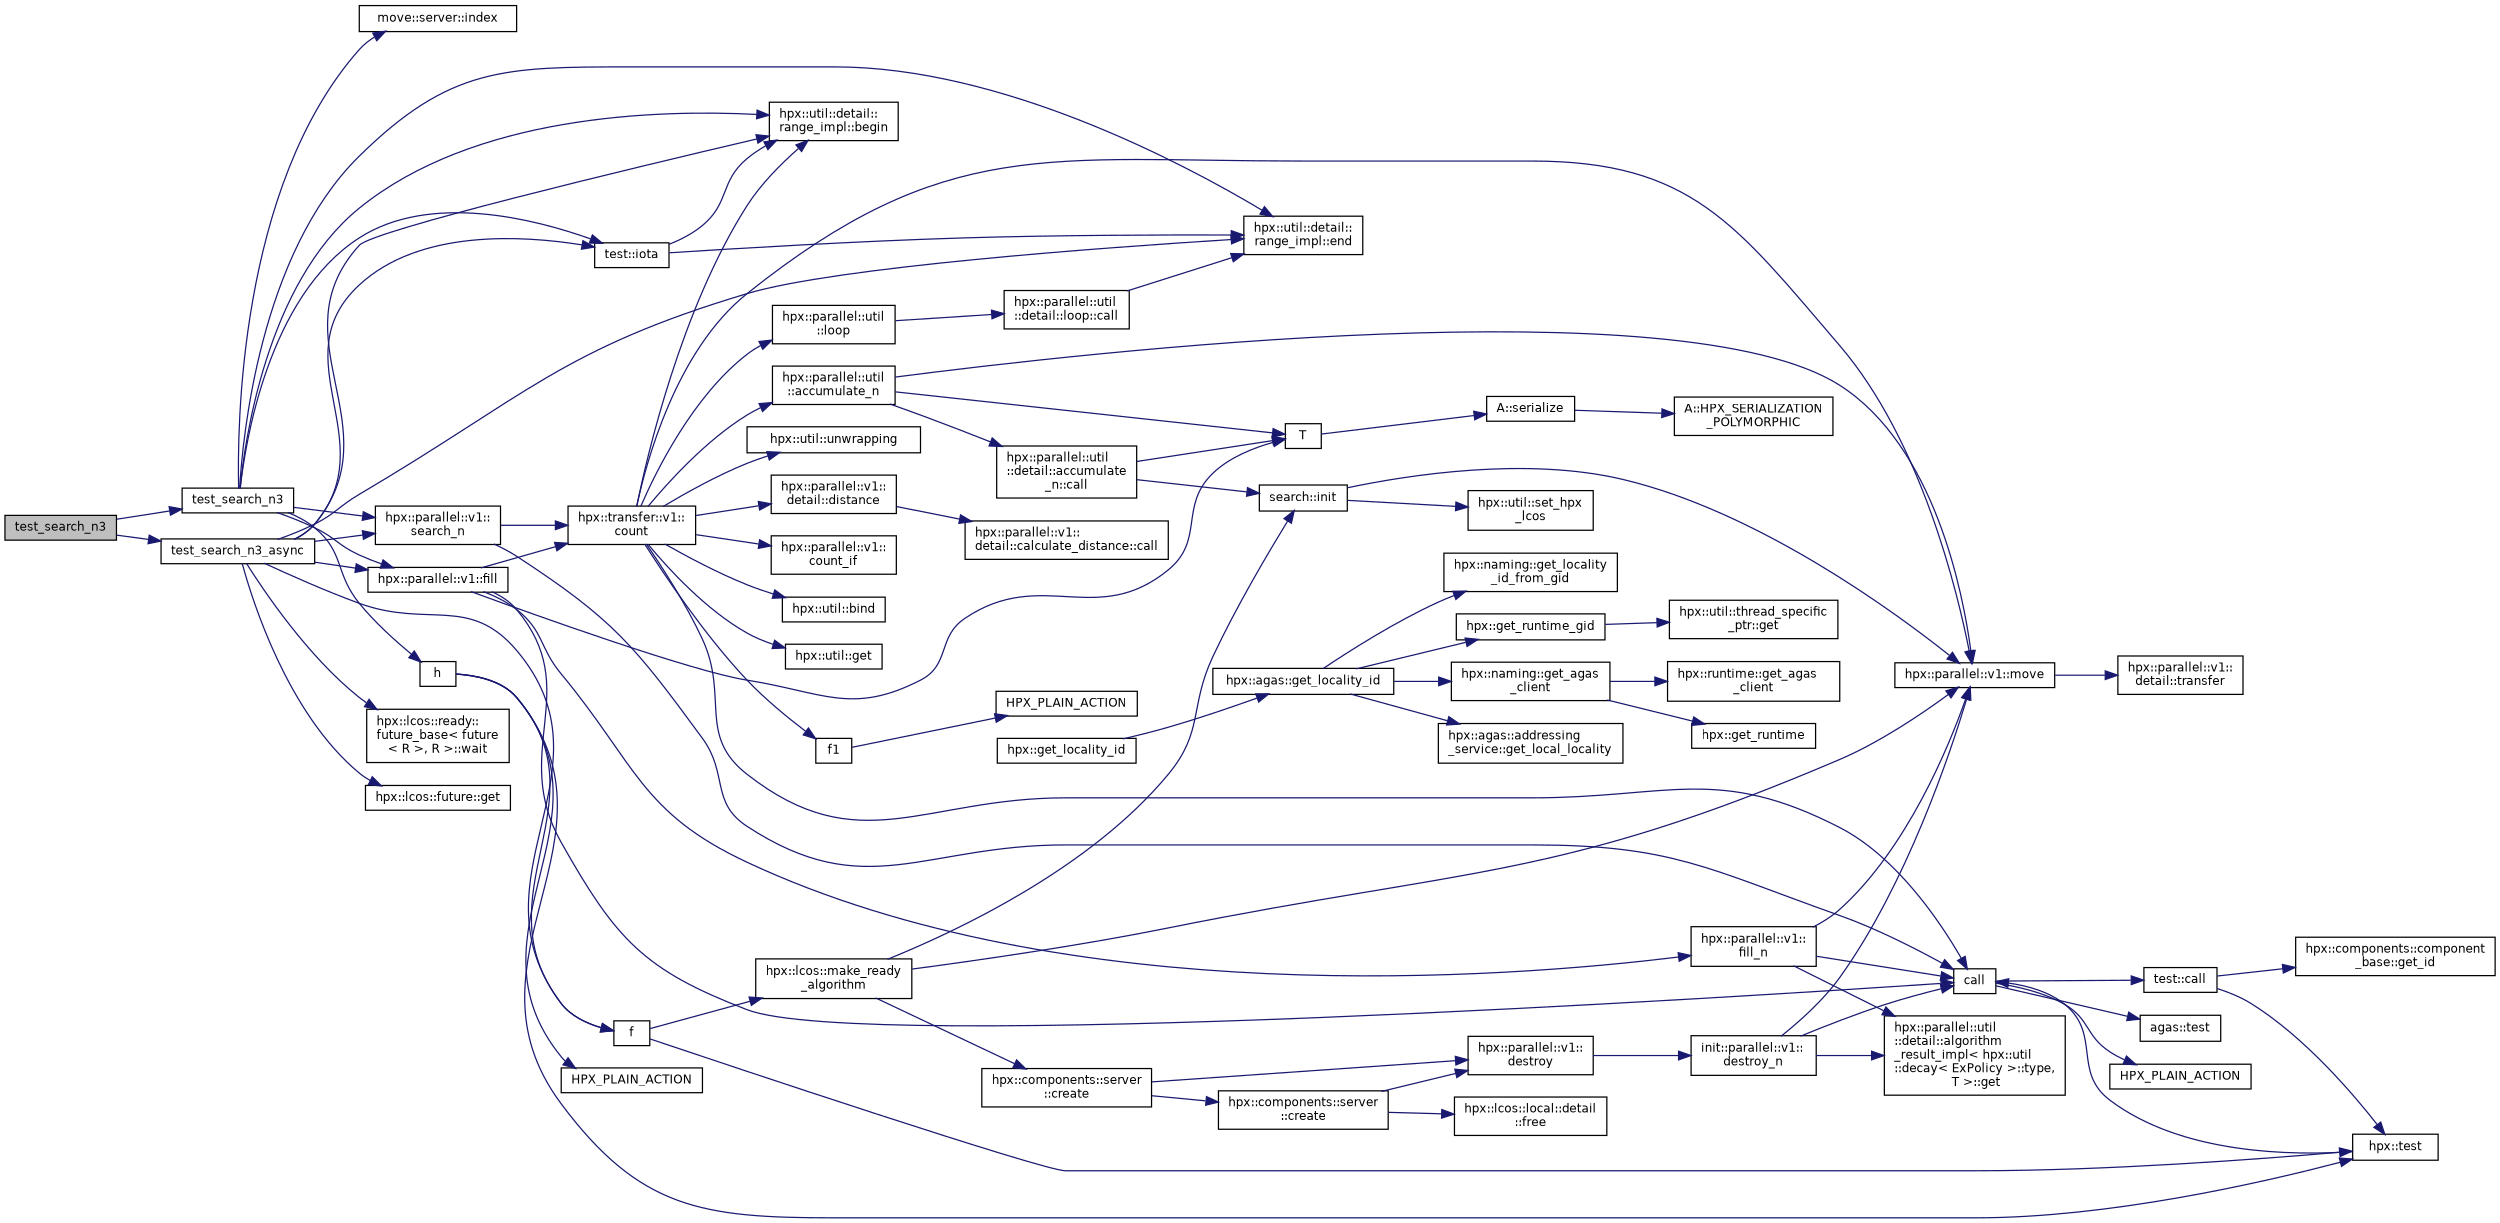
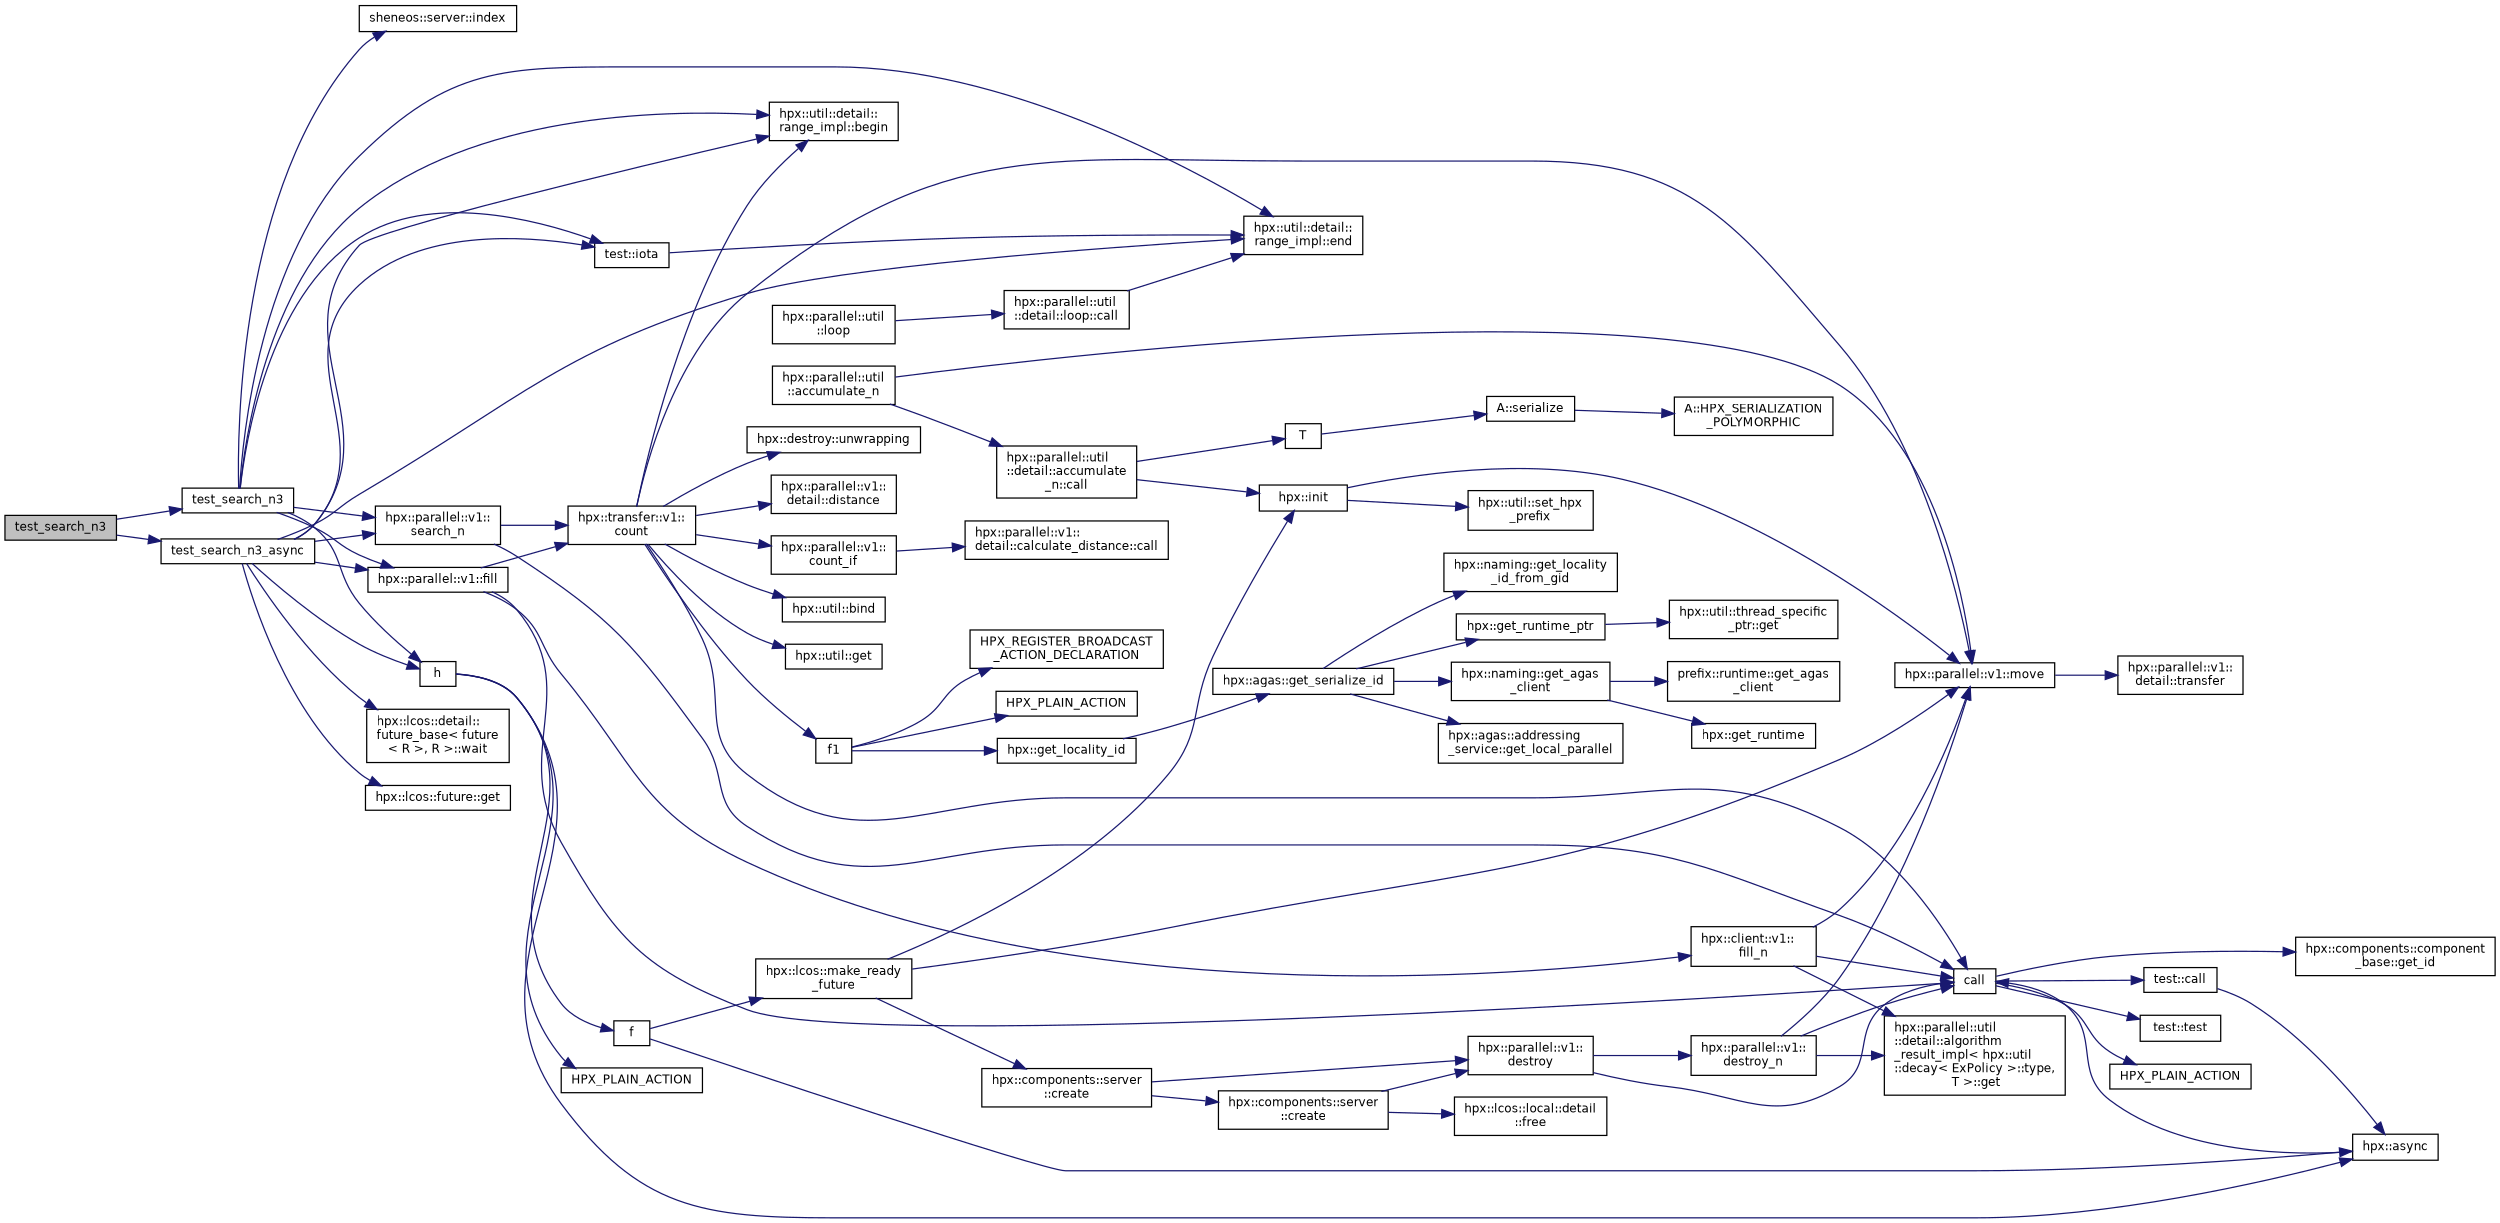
(438, 19) -> (438, 19)
(722, 199) -> none
(1084, 412) -> none
(690, 417) -> none
(834, 440) -> (834, 440)
(700, 452) -> none
(1303, 498) -> (1303, 498)
(1531, 510) -> (1531, 510)
(928, 513) -> (925, 549)
(1531, 627) -> (1531, 627)
none -> (1067, 649)
(921, 680) -> none
(1303, 681) -> (1303, 681)
(1754, 681) -> (1754, 681)
(552, 732) -> (325, 622)
(438, 736) -> (438, 736)
(1531, 743) -> (1531, 743)
none -> (918, 751)
(1754, 947) -> (1754, 947)
(2250, 972) -> (2139, 954)
(834, 979) -> (834, 979)
(2180, 1028) -> (2180, 1028)
(1754, 1056) -> (1754, 1056)
none -> (1795, 1104)
(2395, 1147) -> (2395, 1147)
